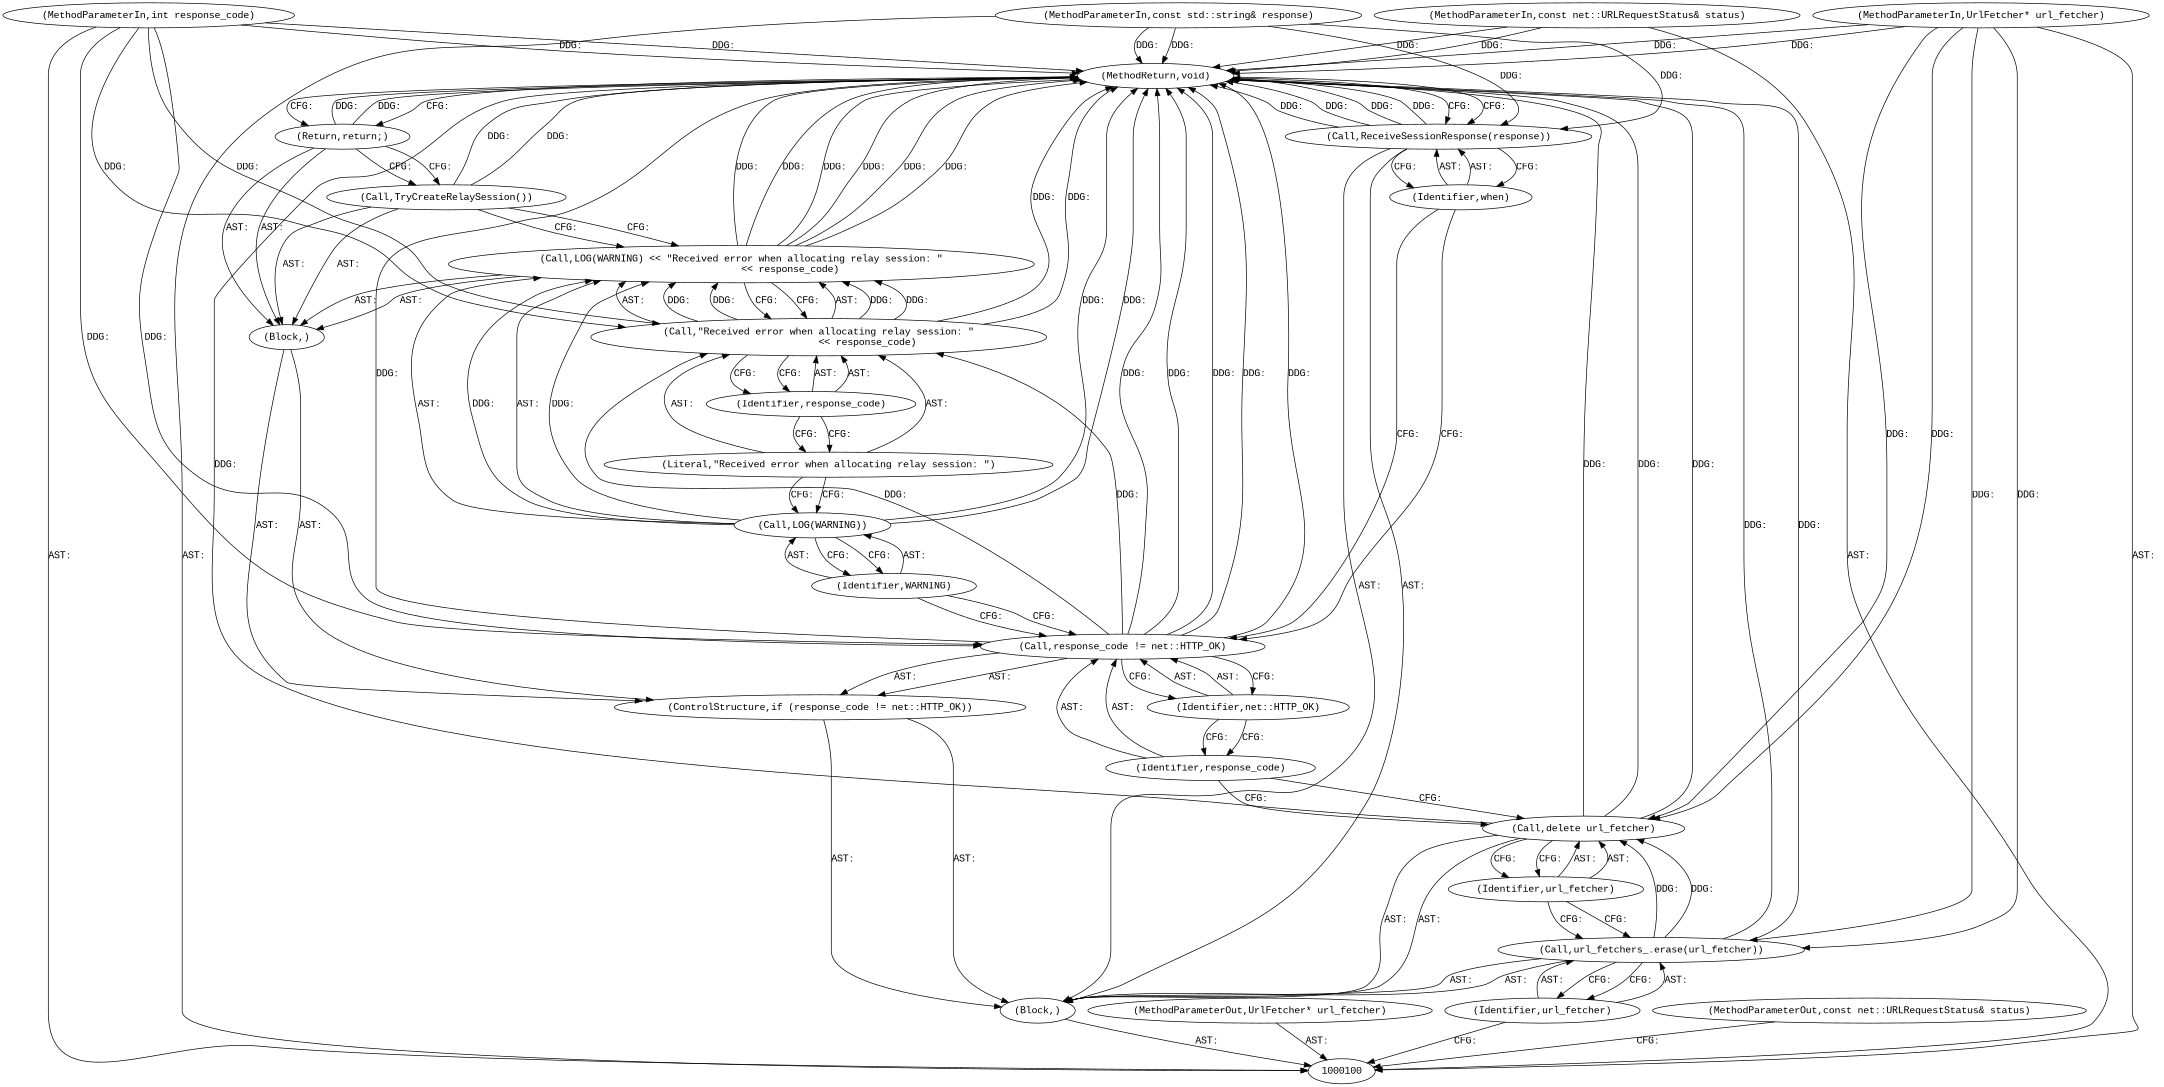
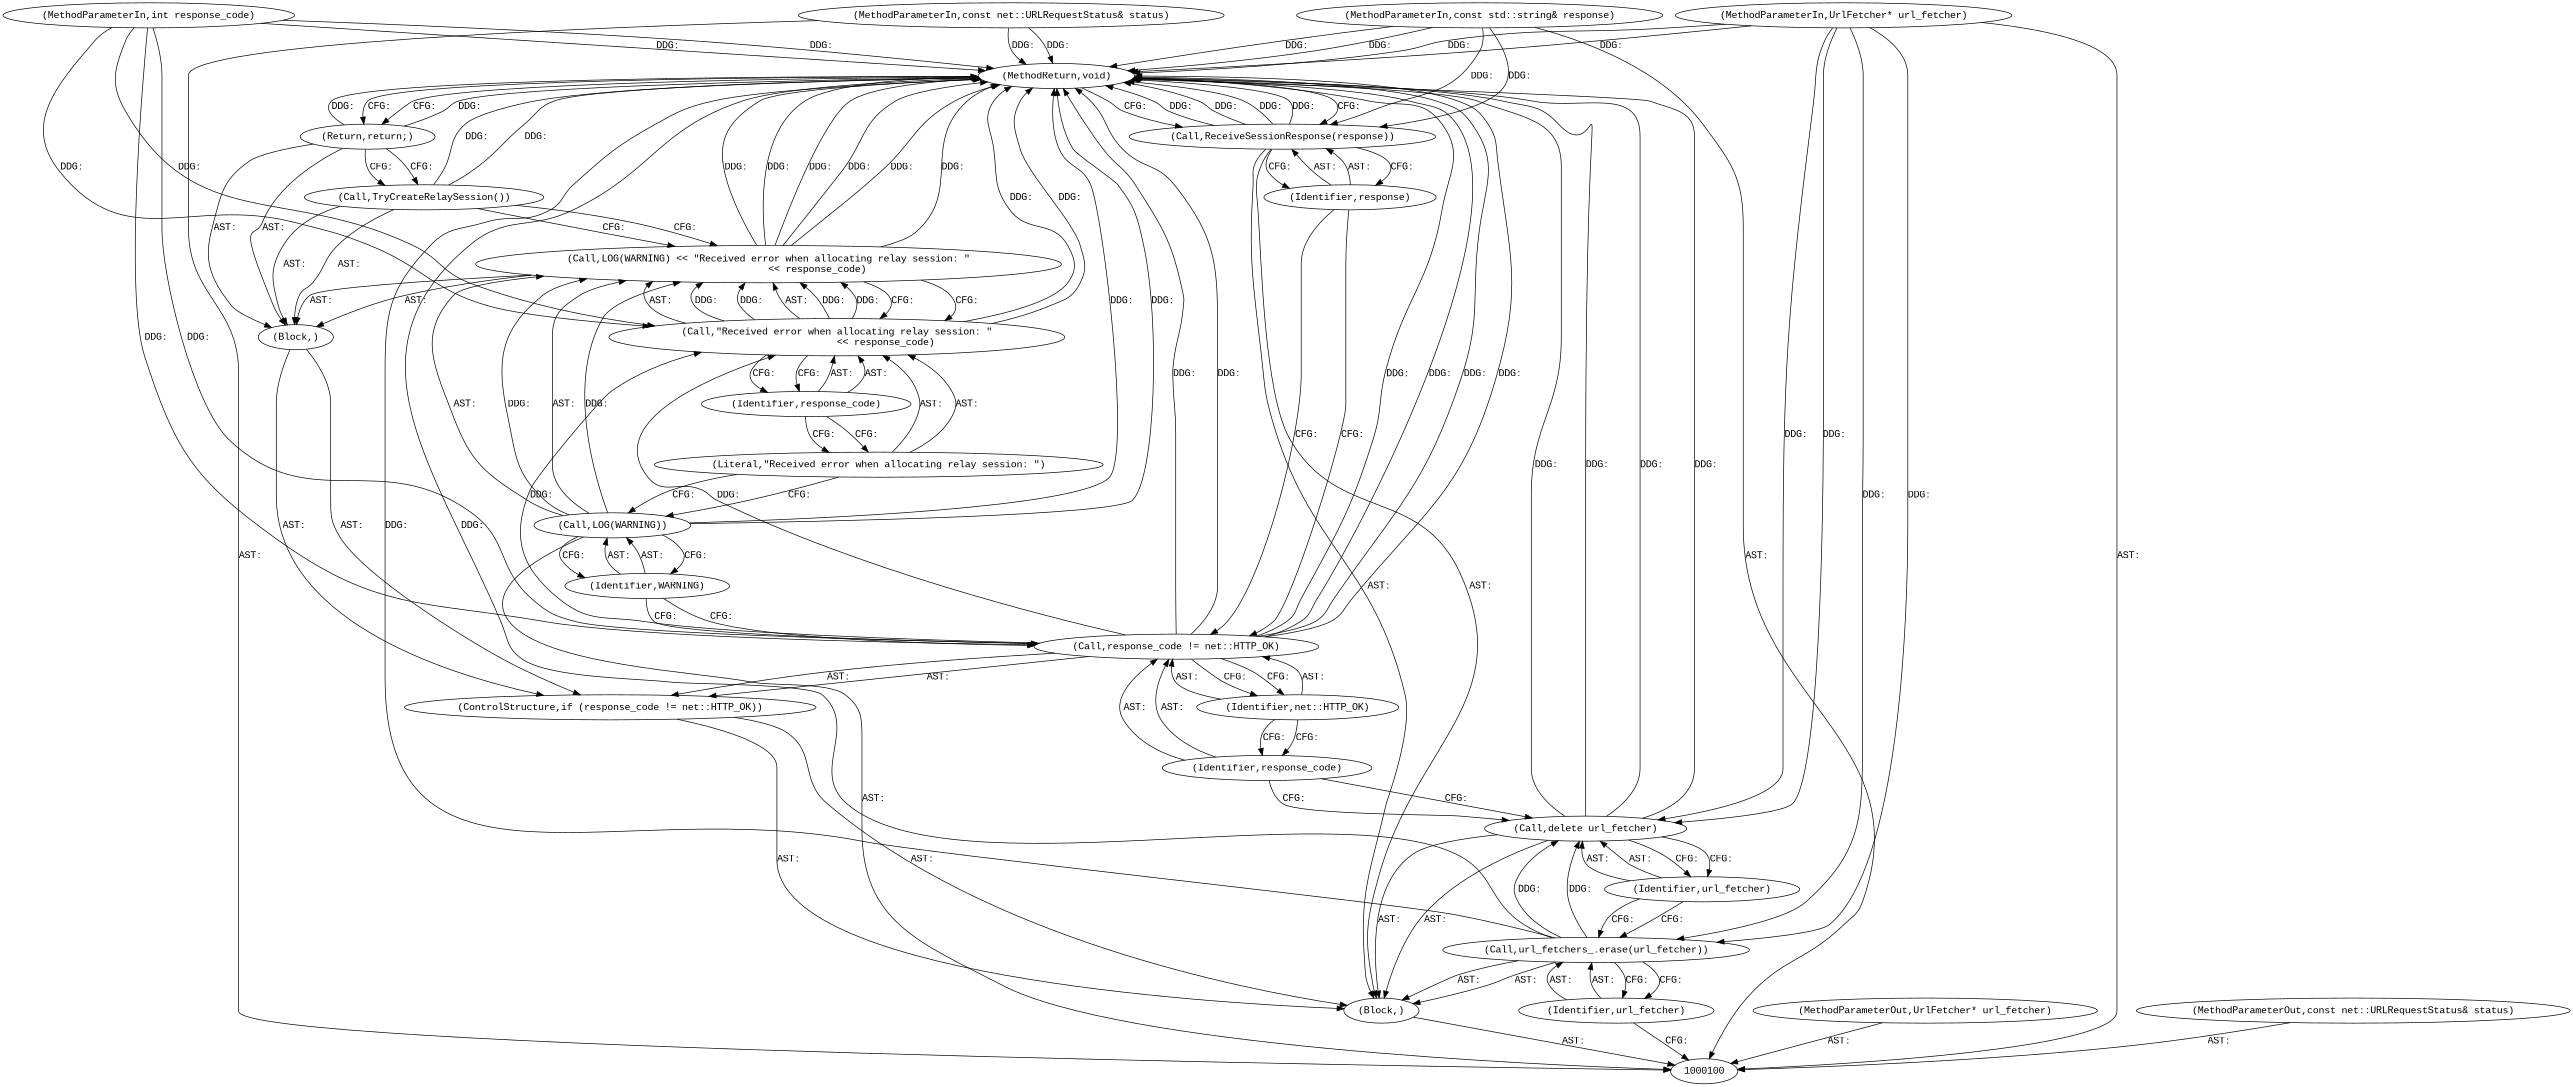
(1461, 197) -> (1350, 197)
(1651, 1041) -> (2222, 1041)
(155, 1056) -> (926, 944)
